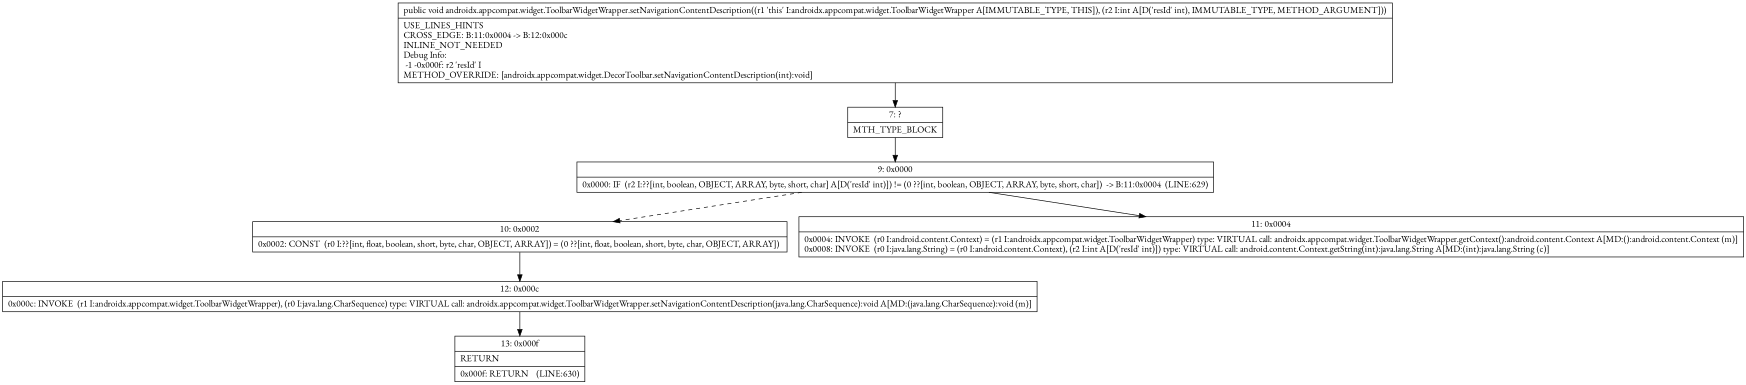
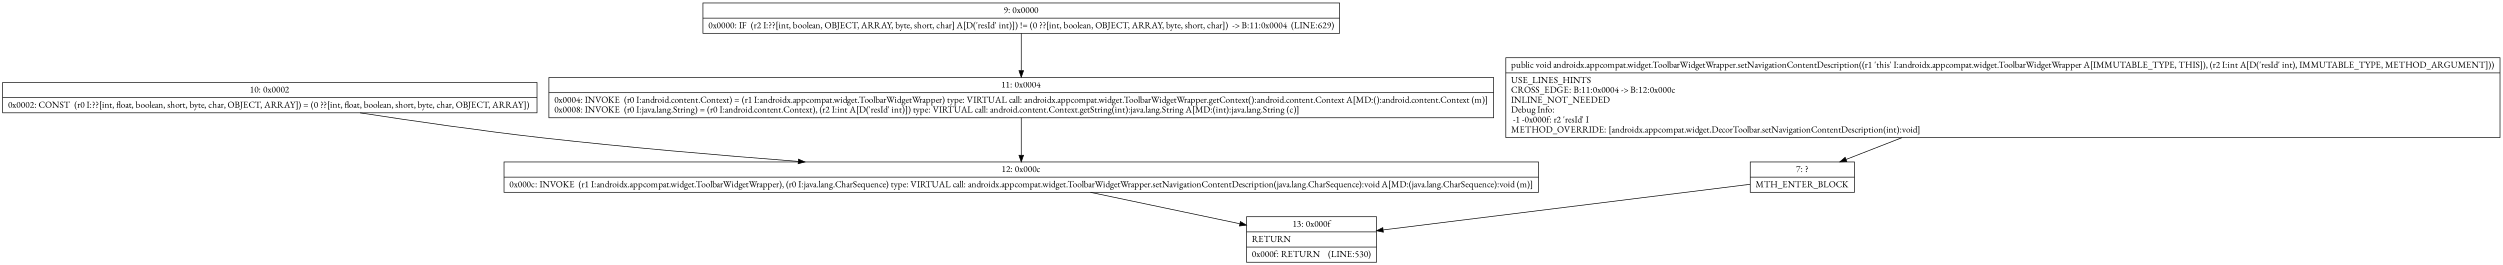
(895, 130) -> (1802, 184)
none -> (1021, 136)
(895, 146) -> (1567, 207)
(711, 206) -> none
(520, 374) -> (1312, 254)
